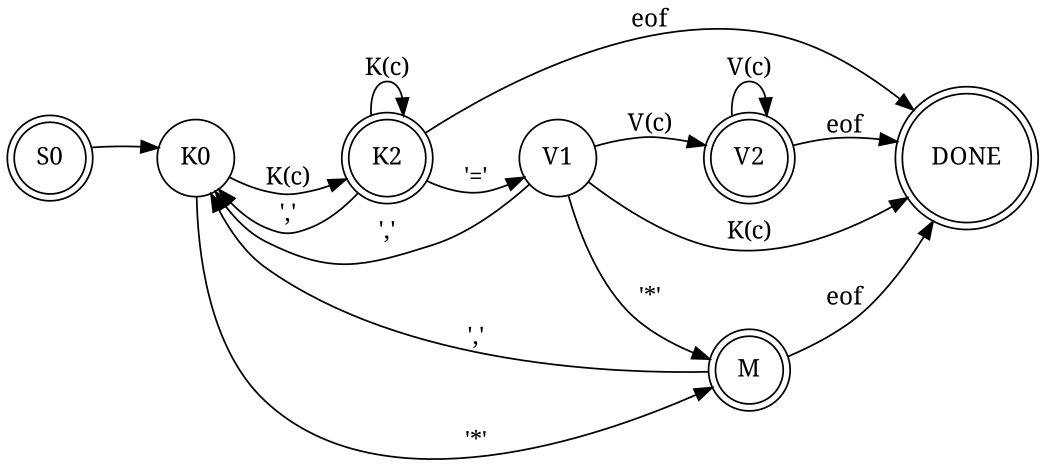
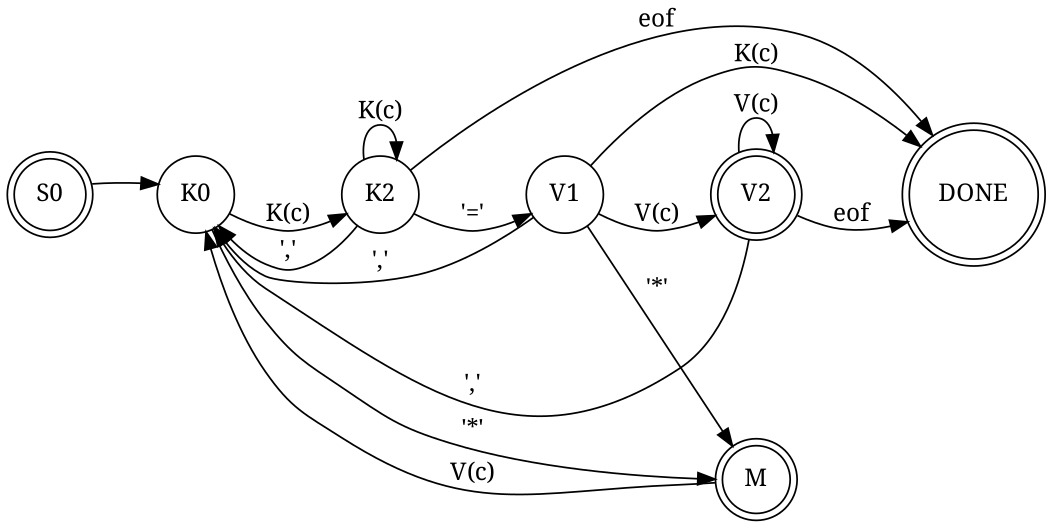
(387, 158) -> (380, 195)
(867, 309) -> none
(476, 338) -> (473, 473)
none -> (505, 412)
